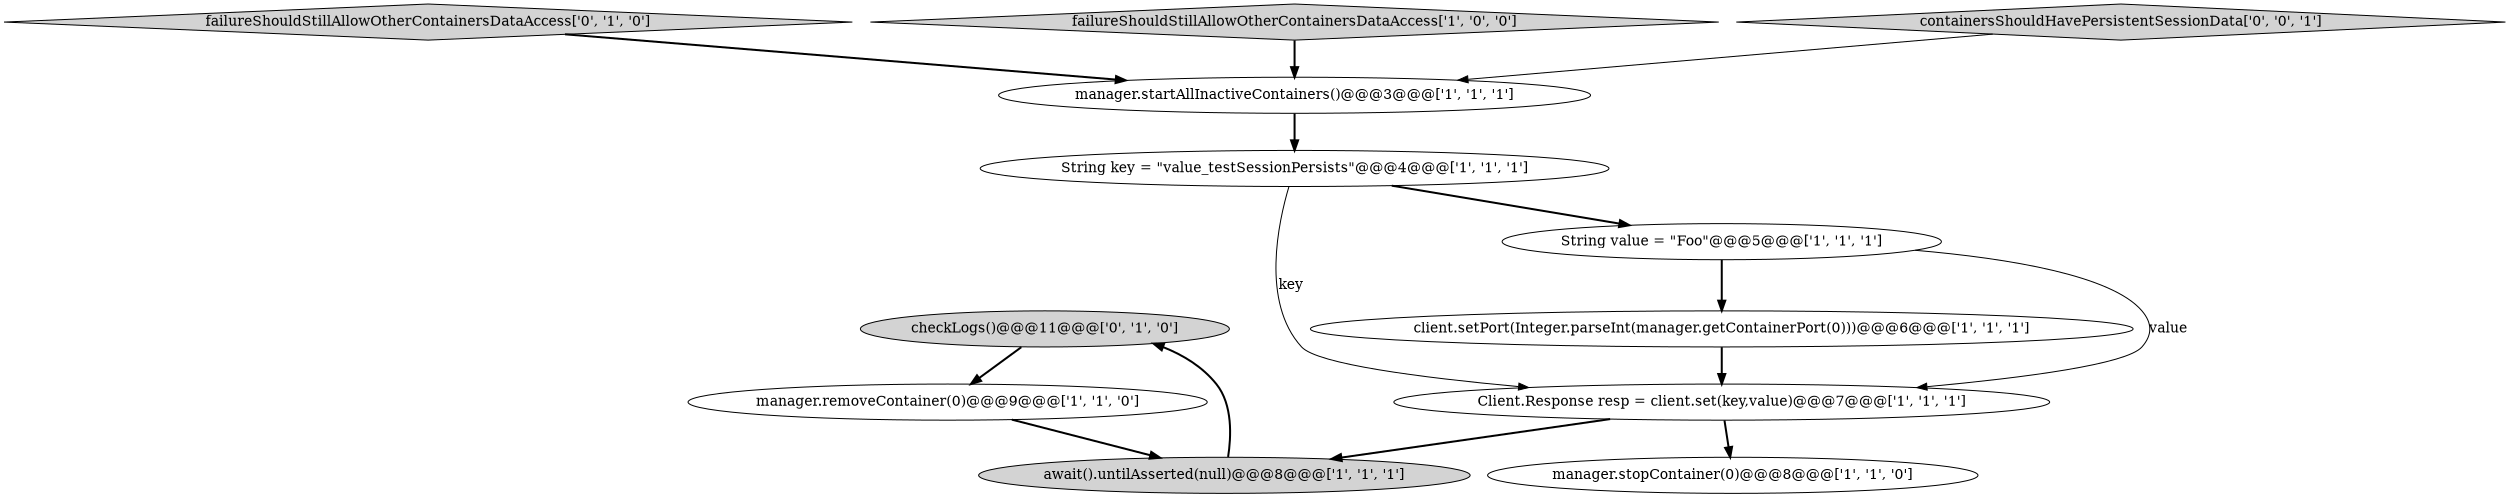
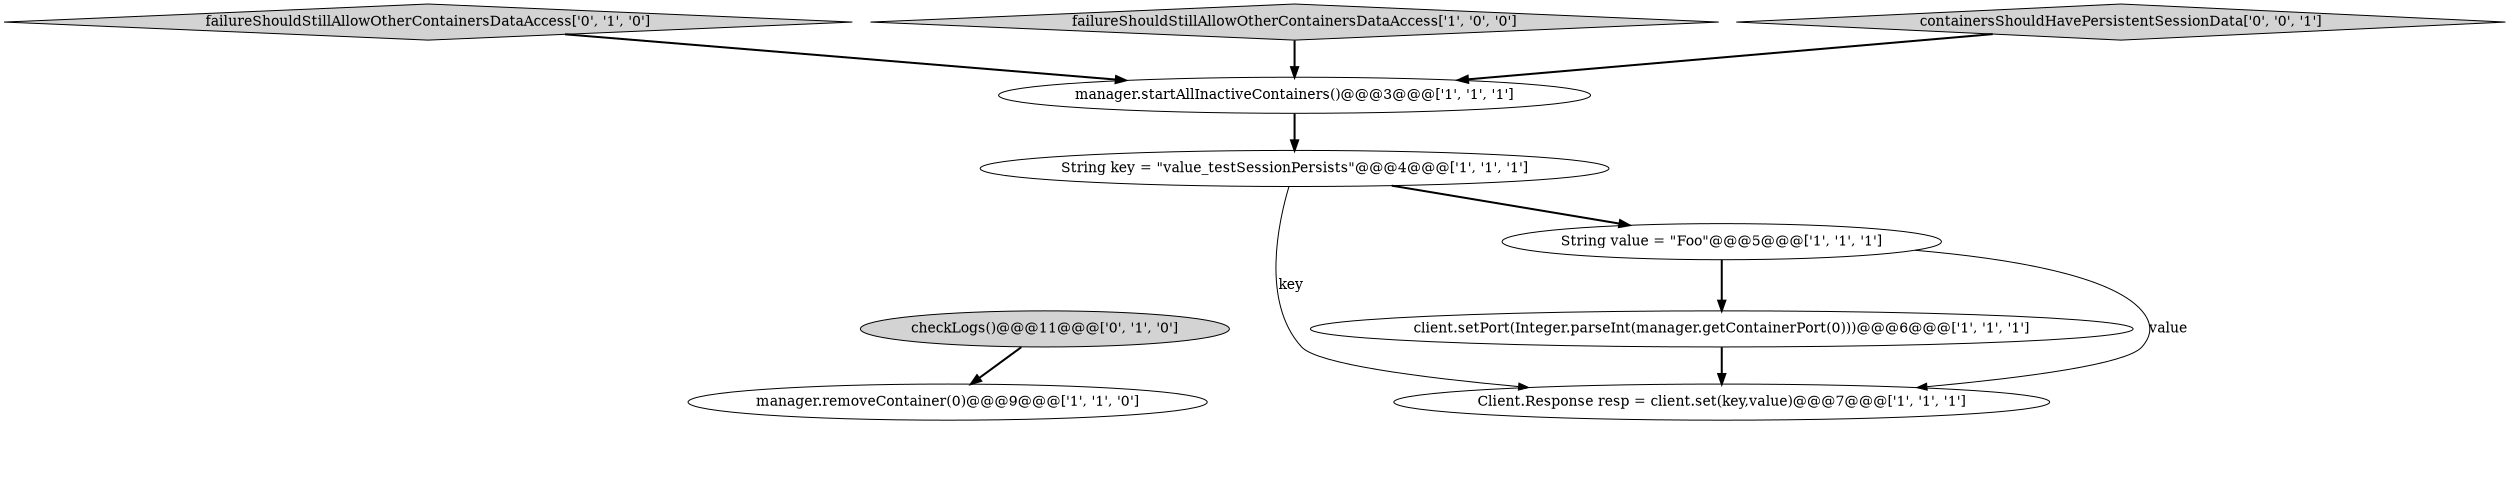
(1730, 57) -> (1730, 57)
(1224, 475) -> none
(1733, 475) -> none
